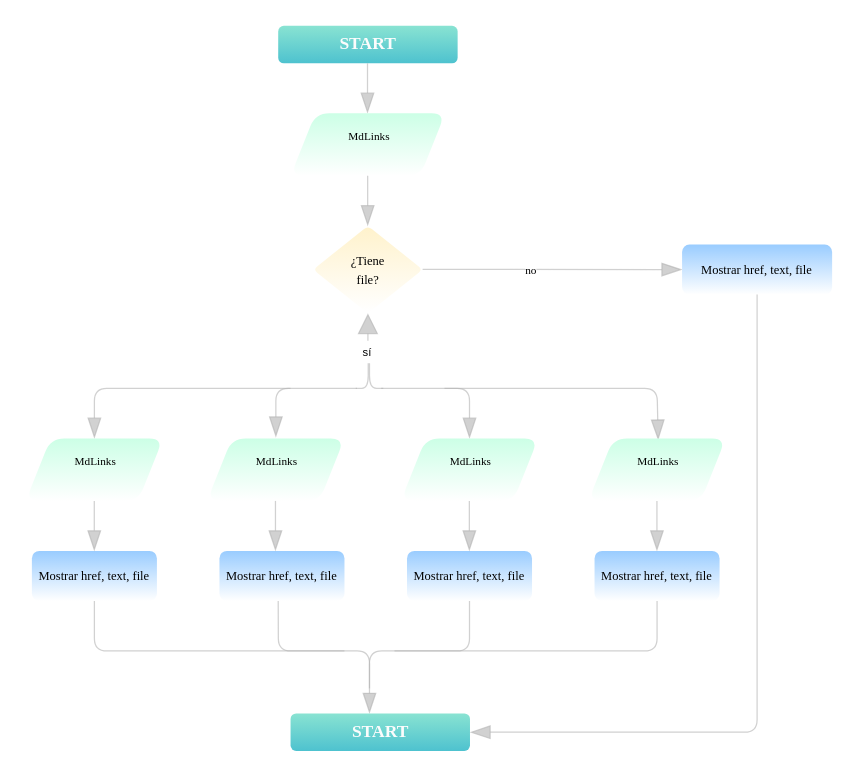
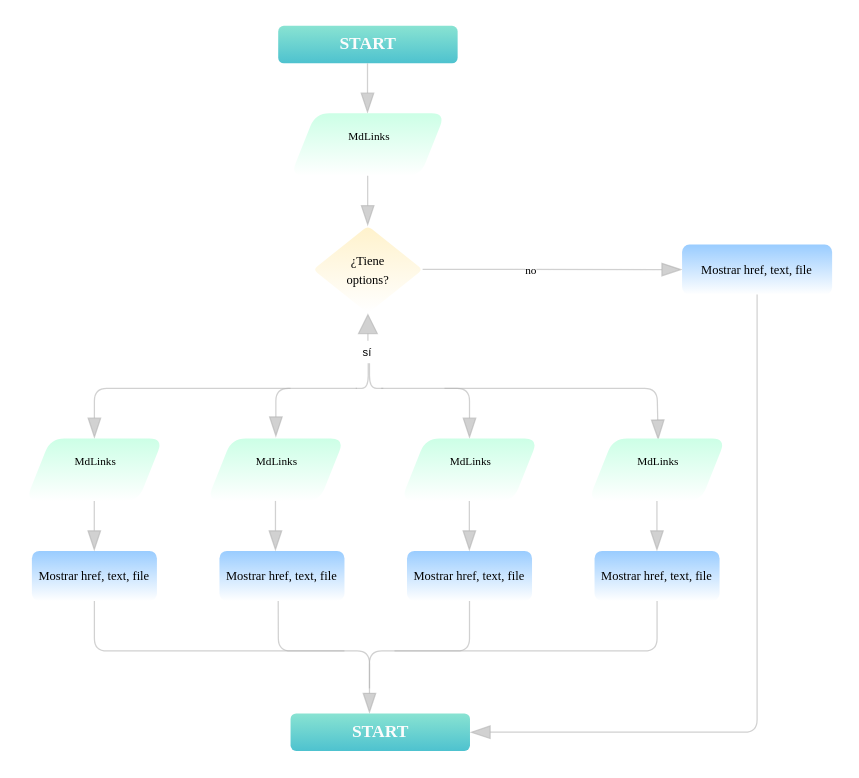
(368, 269) -> (368, 269)
